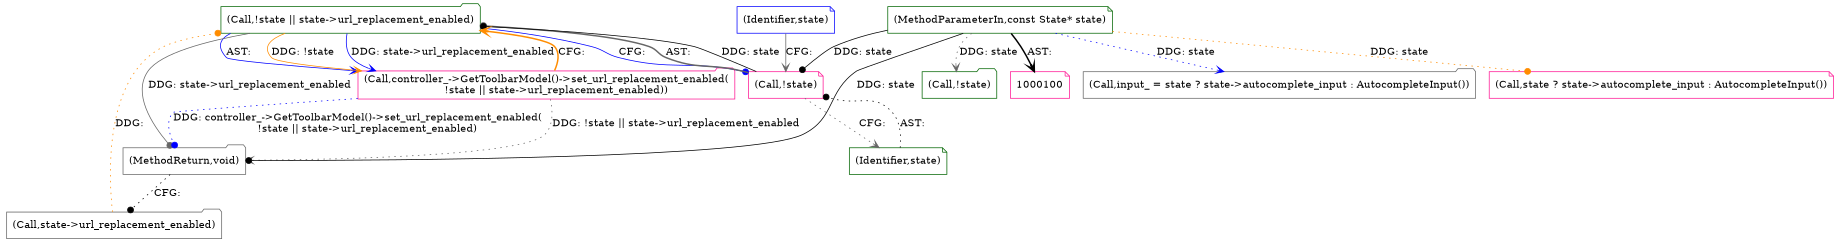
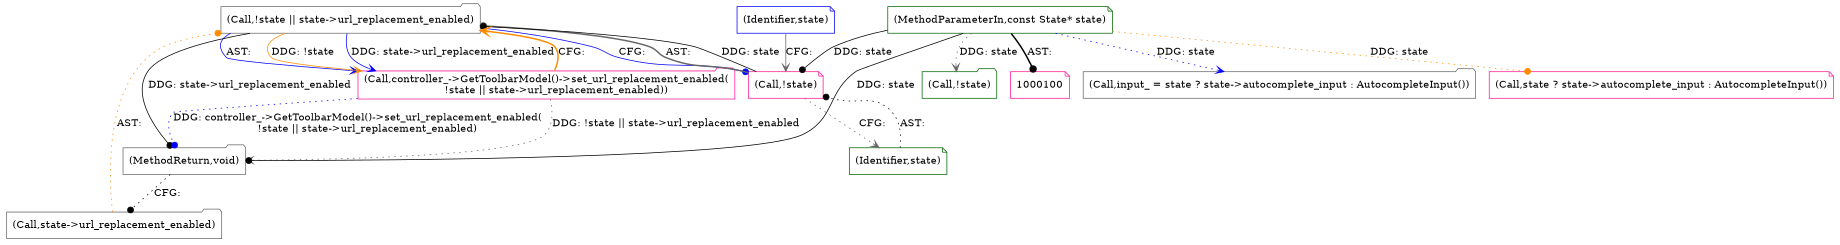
(351, 20) -> (351, 20)
(1022, 49) -> (1022, 49)
(159, 61) -> (159, 61)
(131, 123) -> (131, 123)
